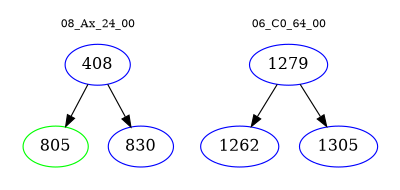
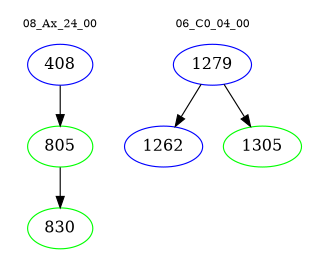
(289, 24) -> (213, 24)
(117, 101) -> (60, 182)
(141, 147) -> (60, 228)
(339, 147) -> (262, 147)
